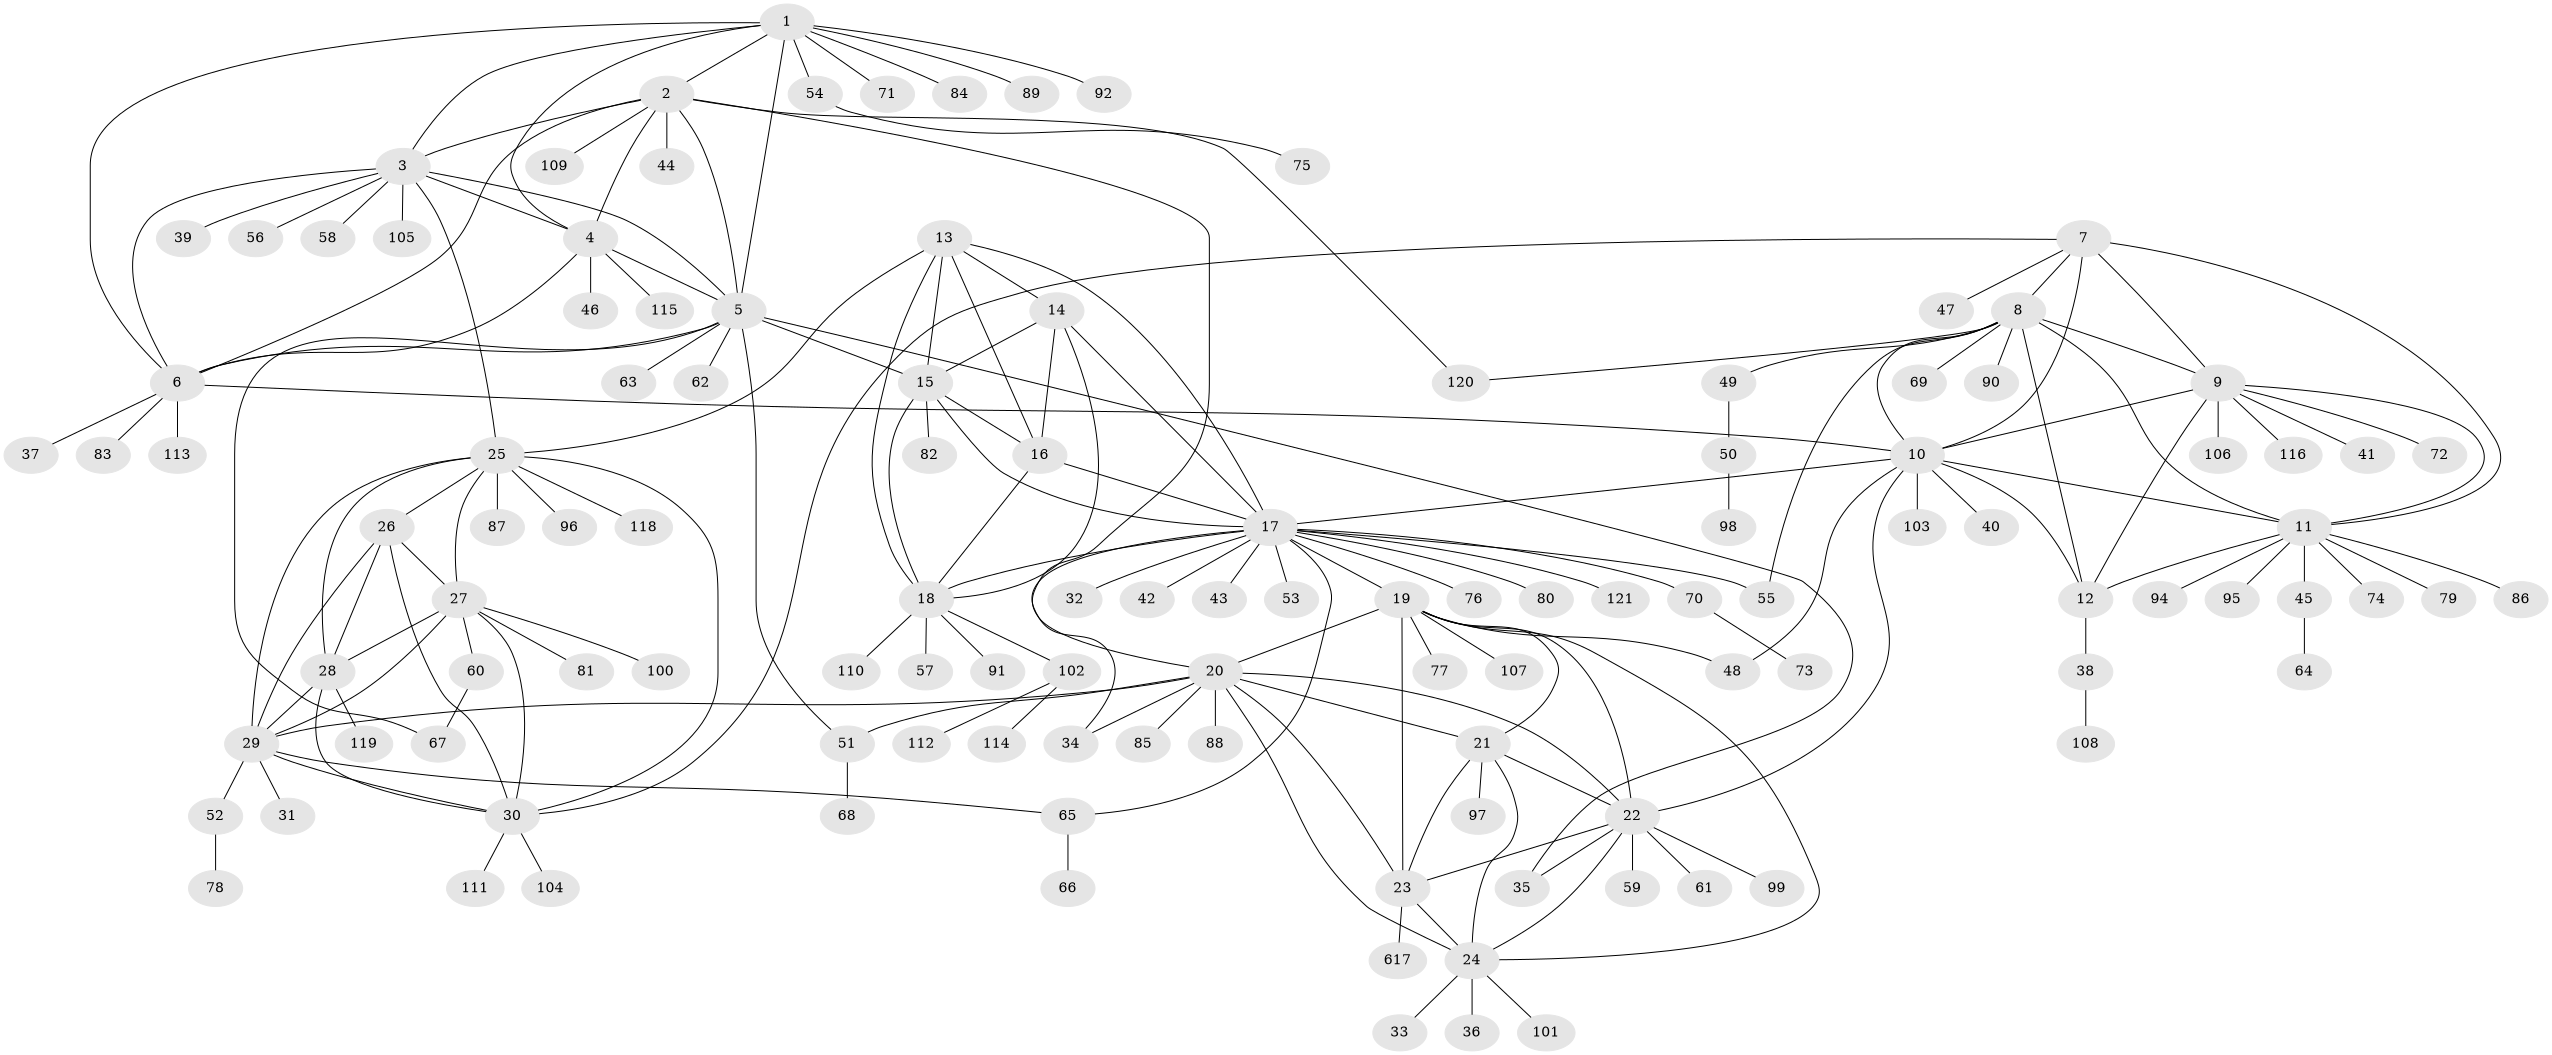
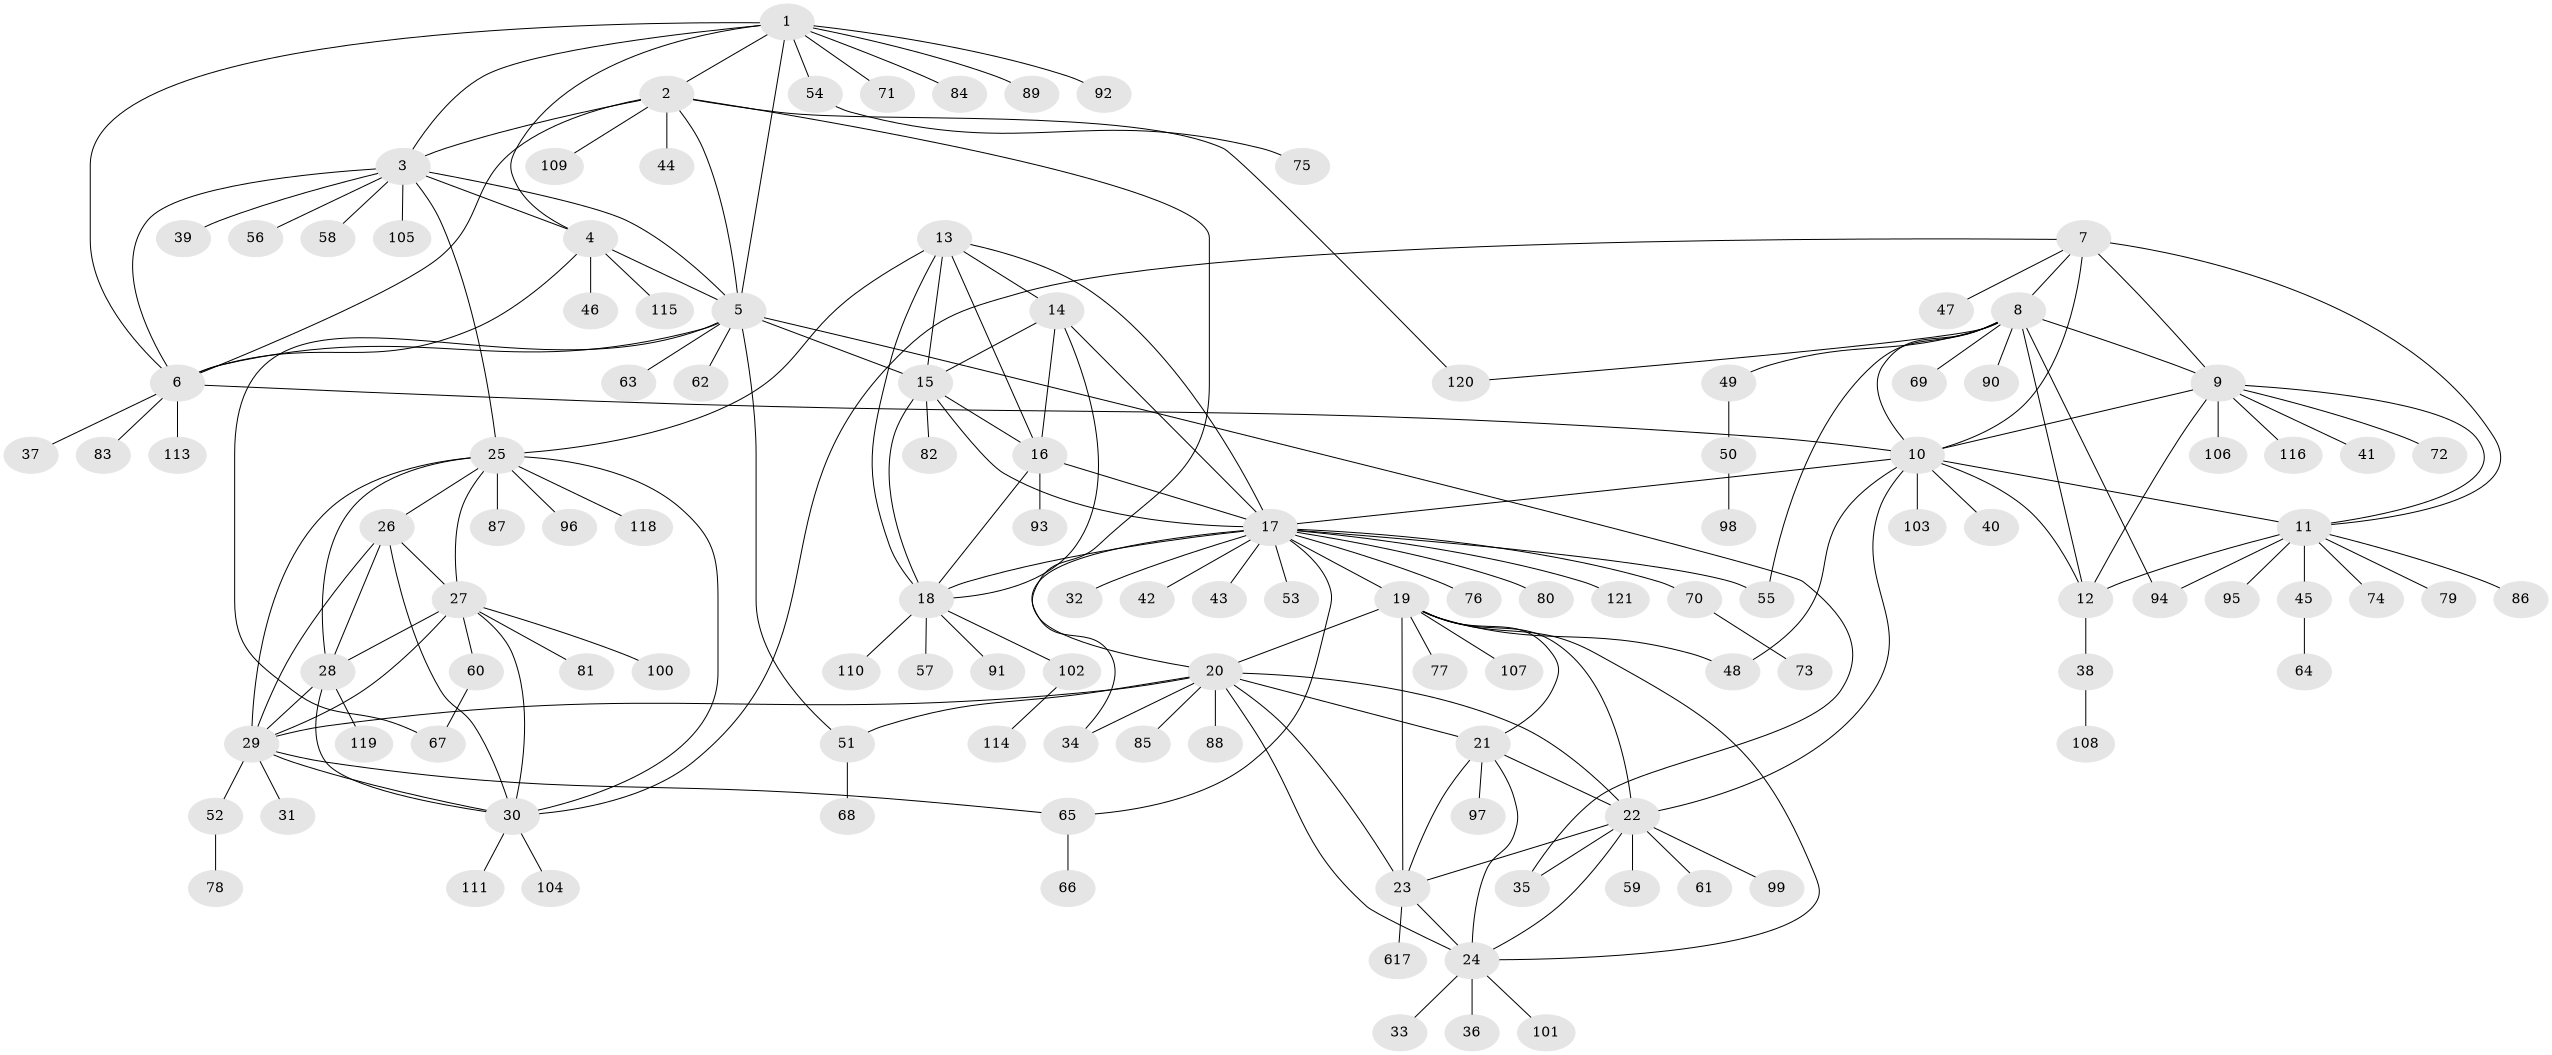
(623, 164) -> none
(2147, 437) -> (2089, 455)
none -> (1040, 527)
(922, 744) -> none
